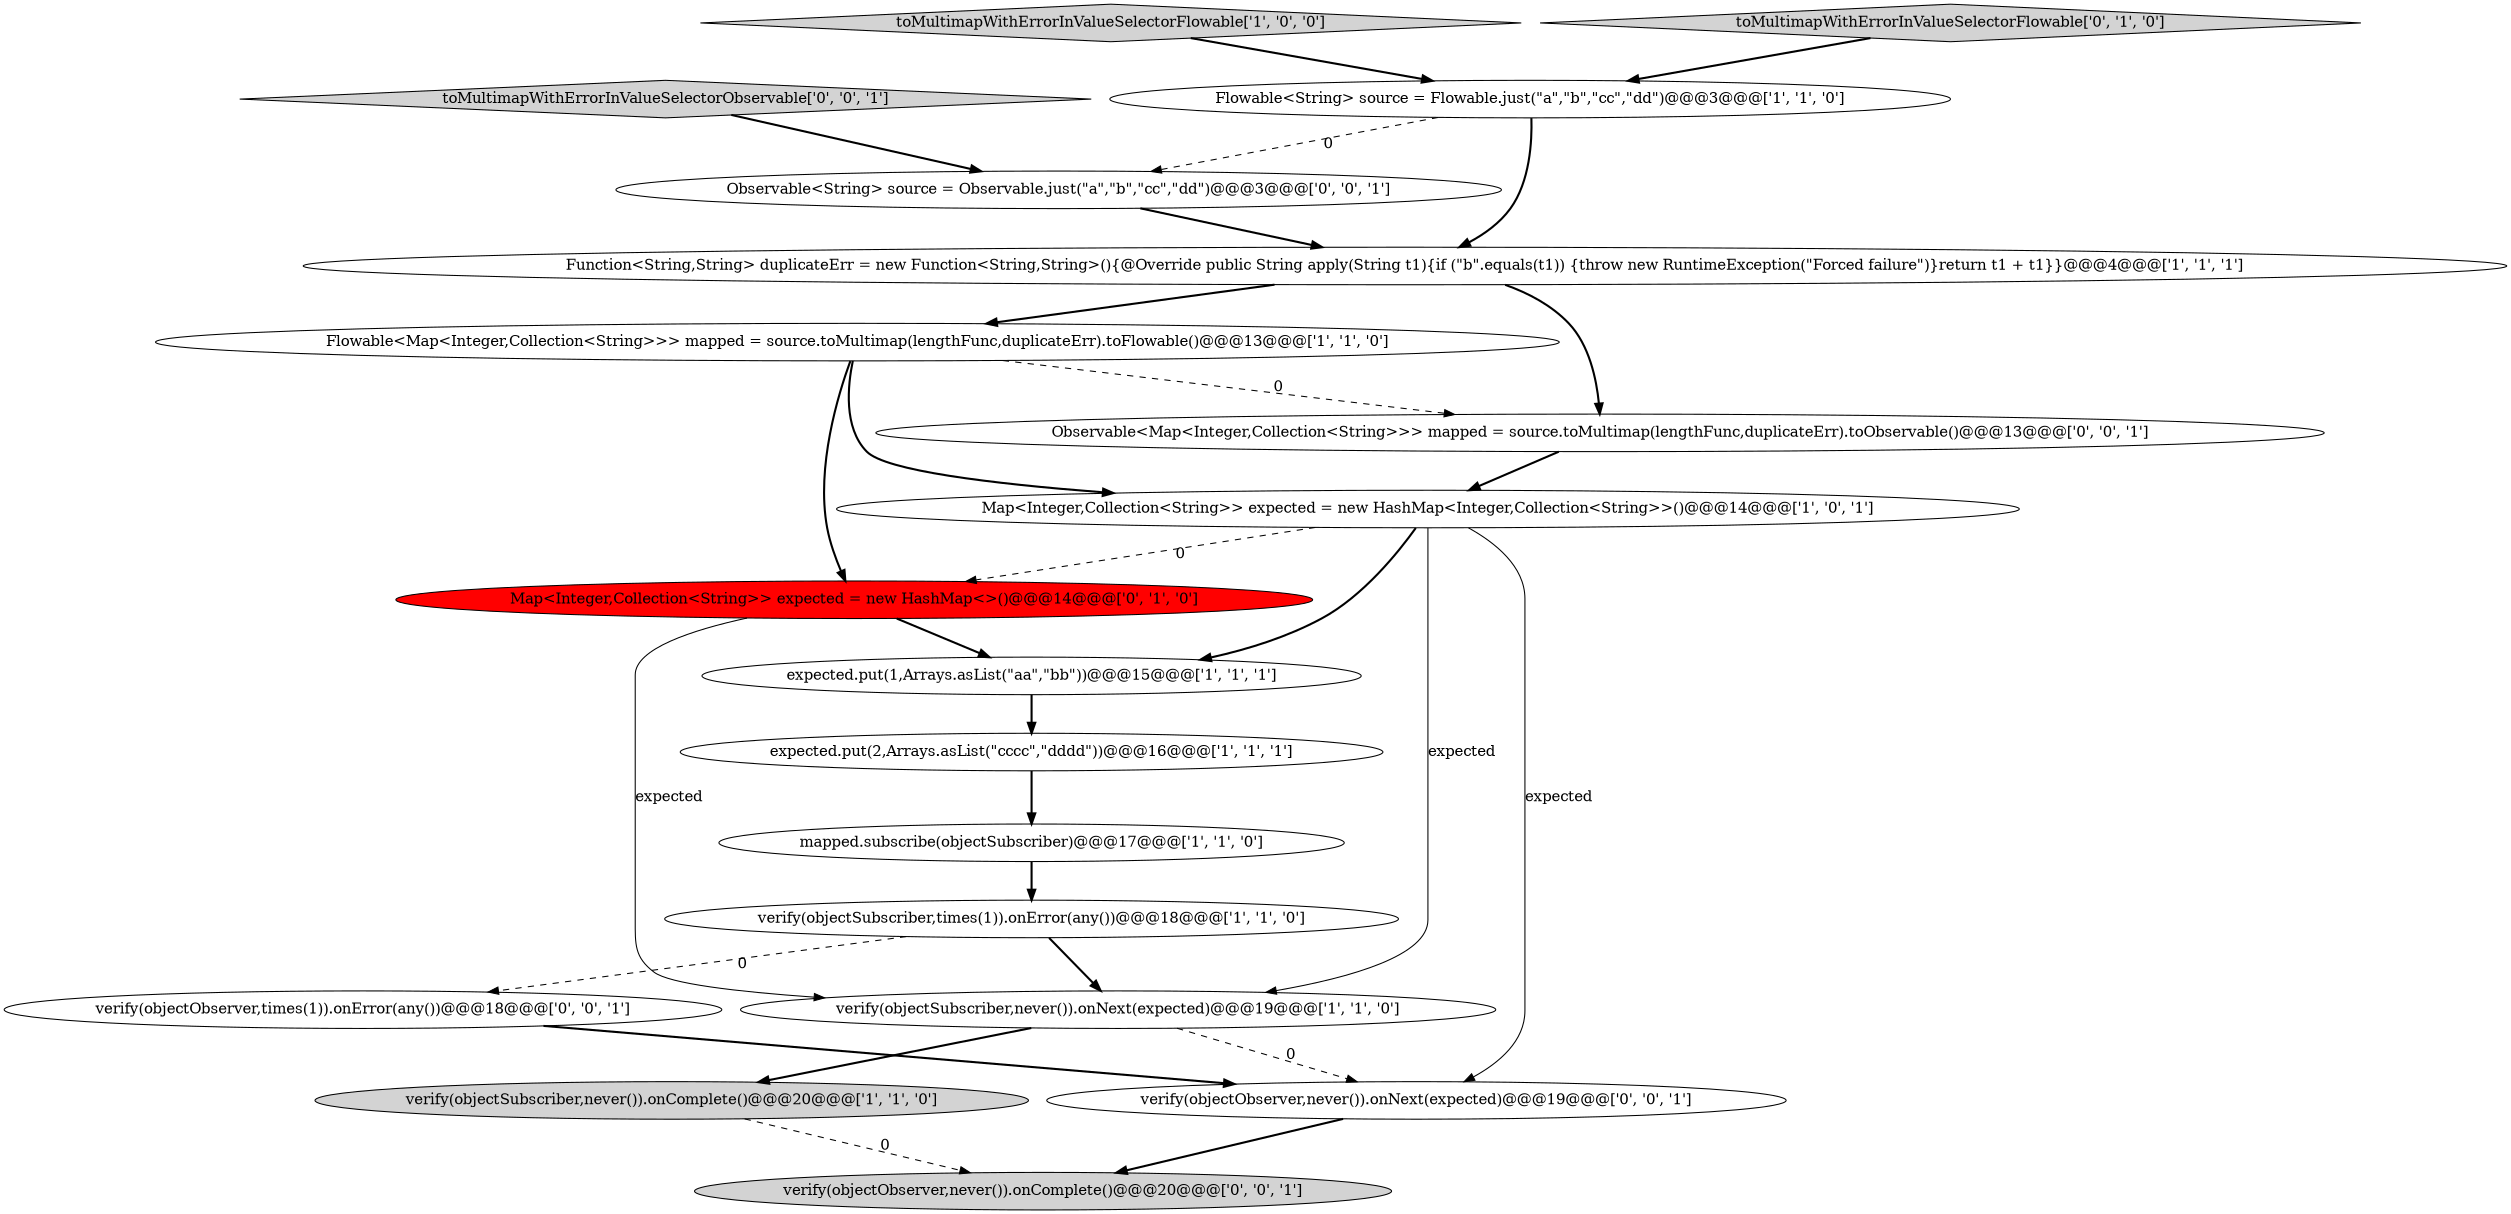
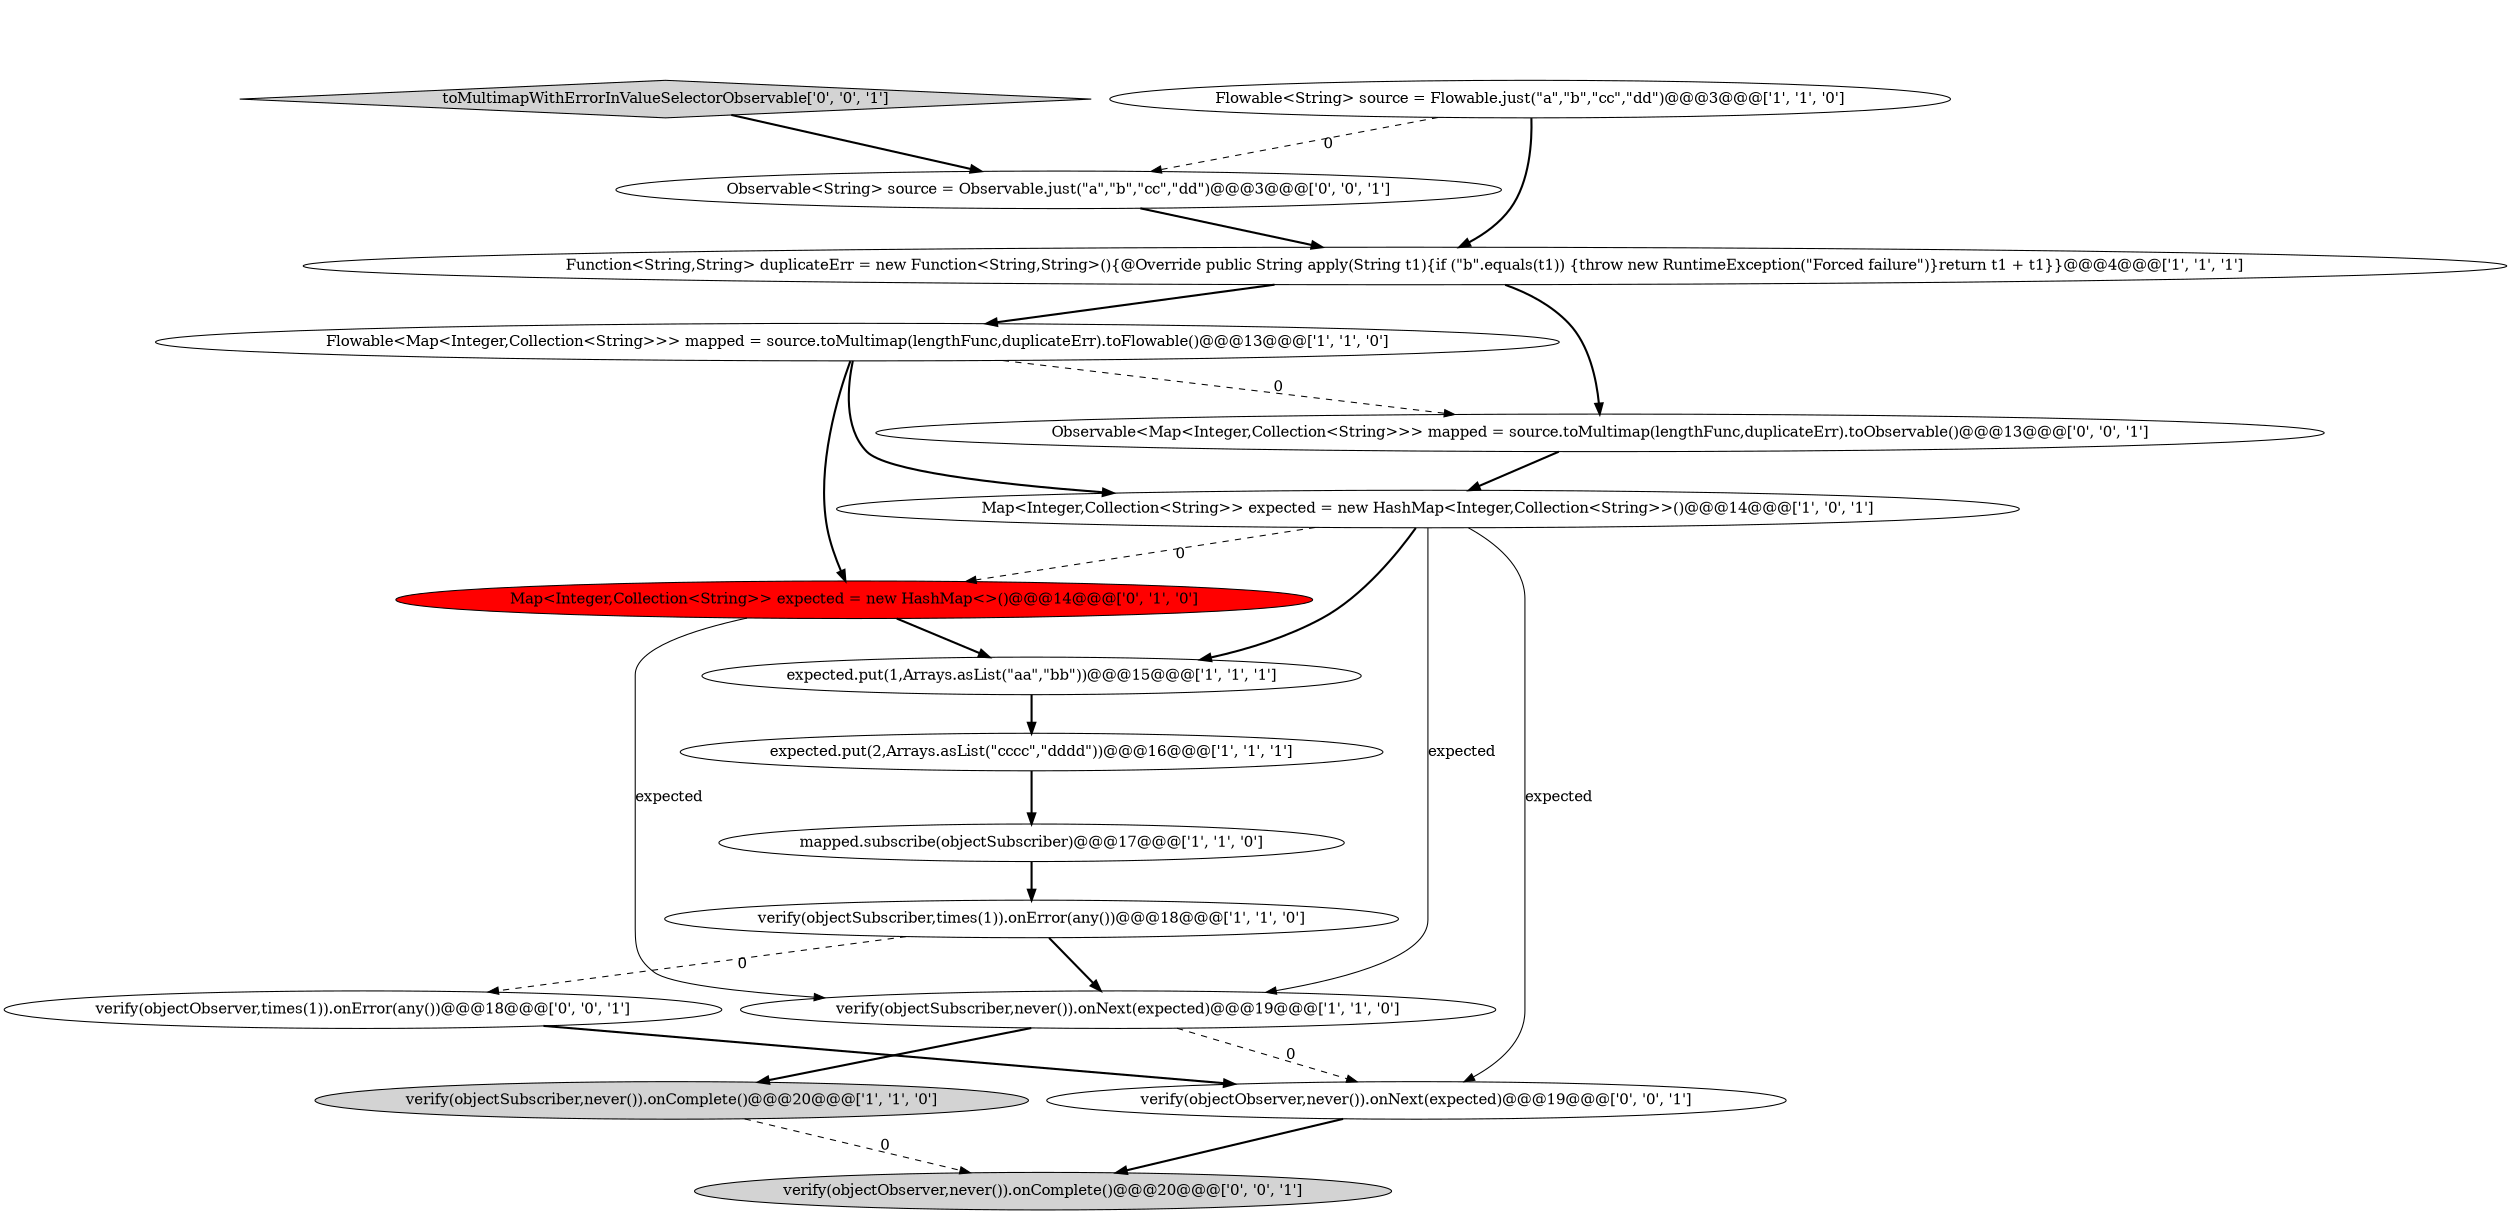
(1111, 23) -> none
(1951, 23) -> none
